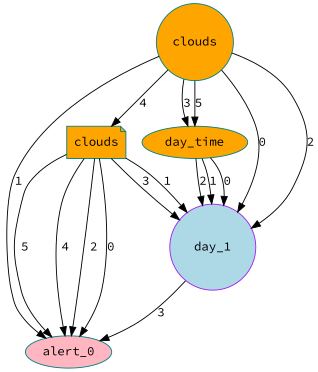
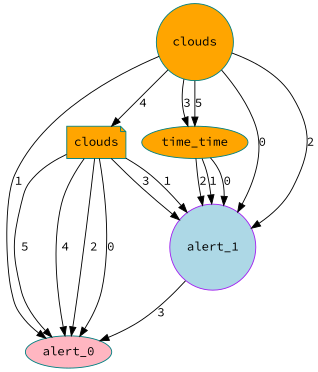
(195, 142) -> (195, 142)
(213, 247) -> (213, 247)
